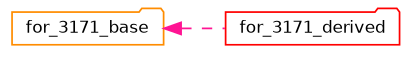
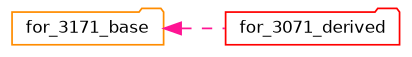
(313, 28) -> (313, 28)
